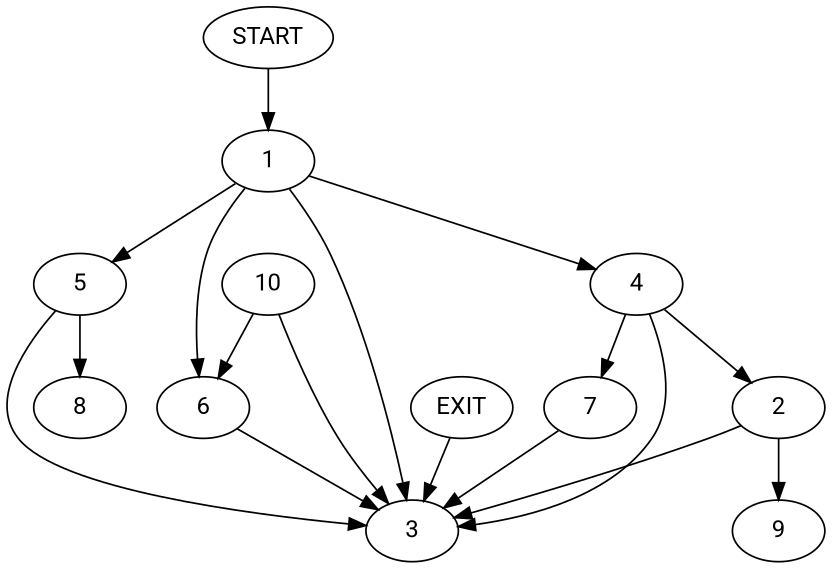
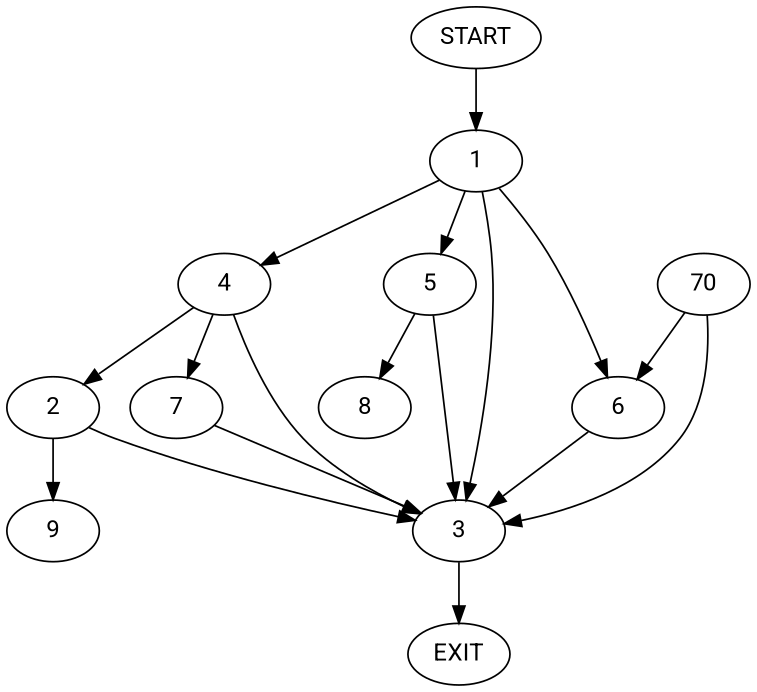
(268, 284) -> (704, 284)
(440, 461) -> (459, 584)
